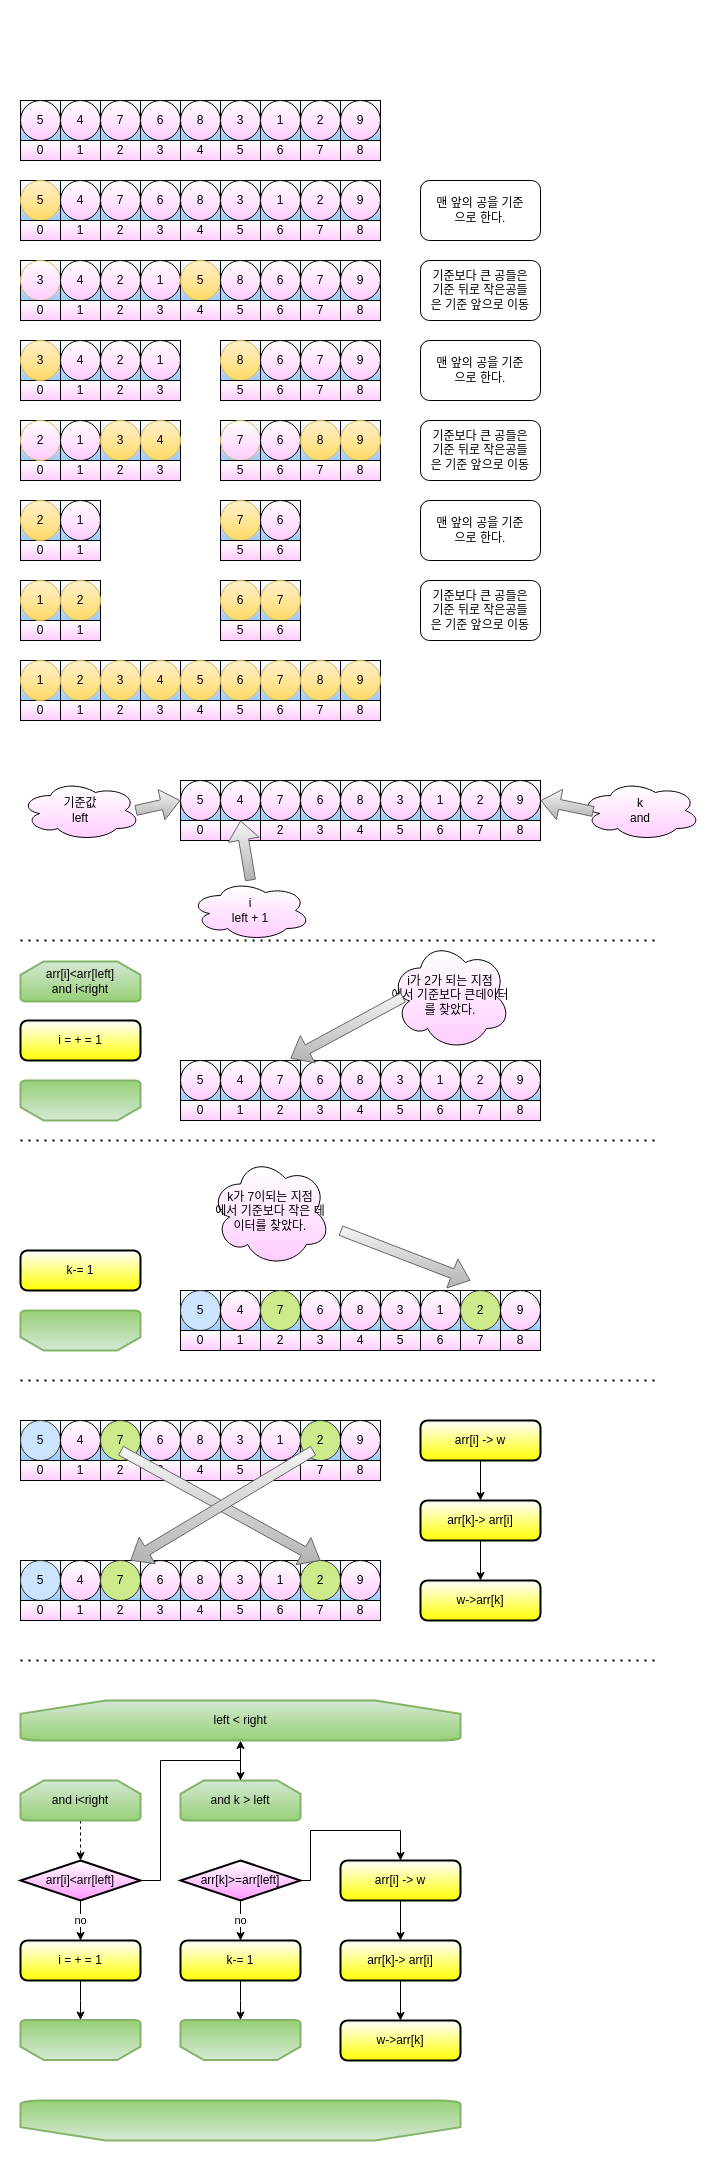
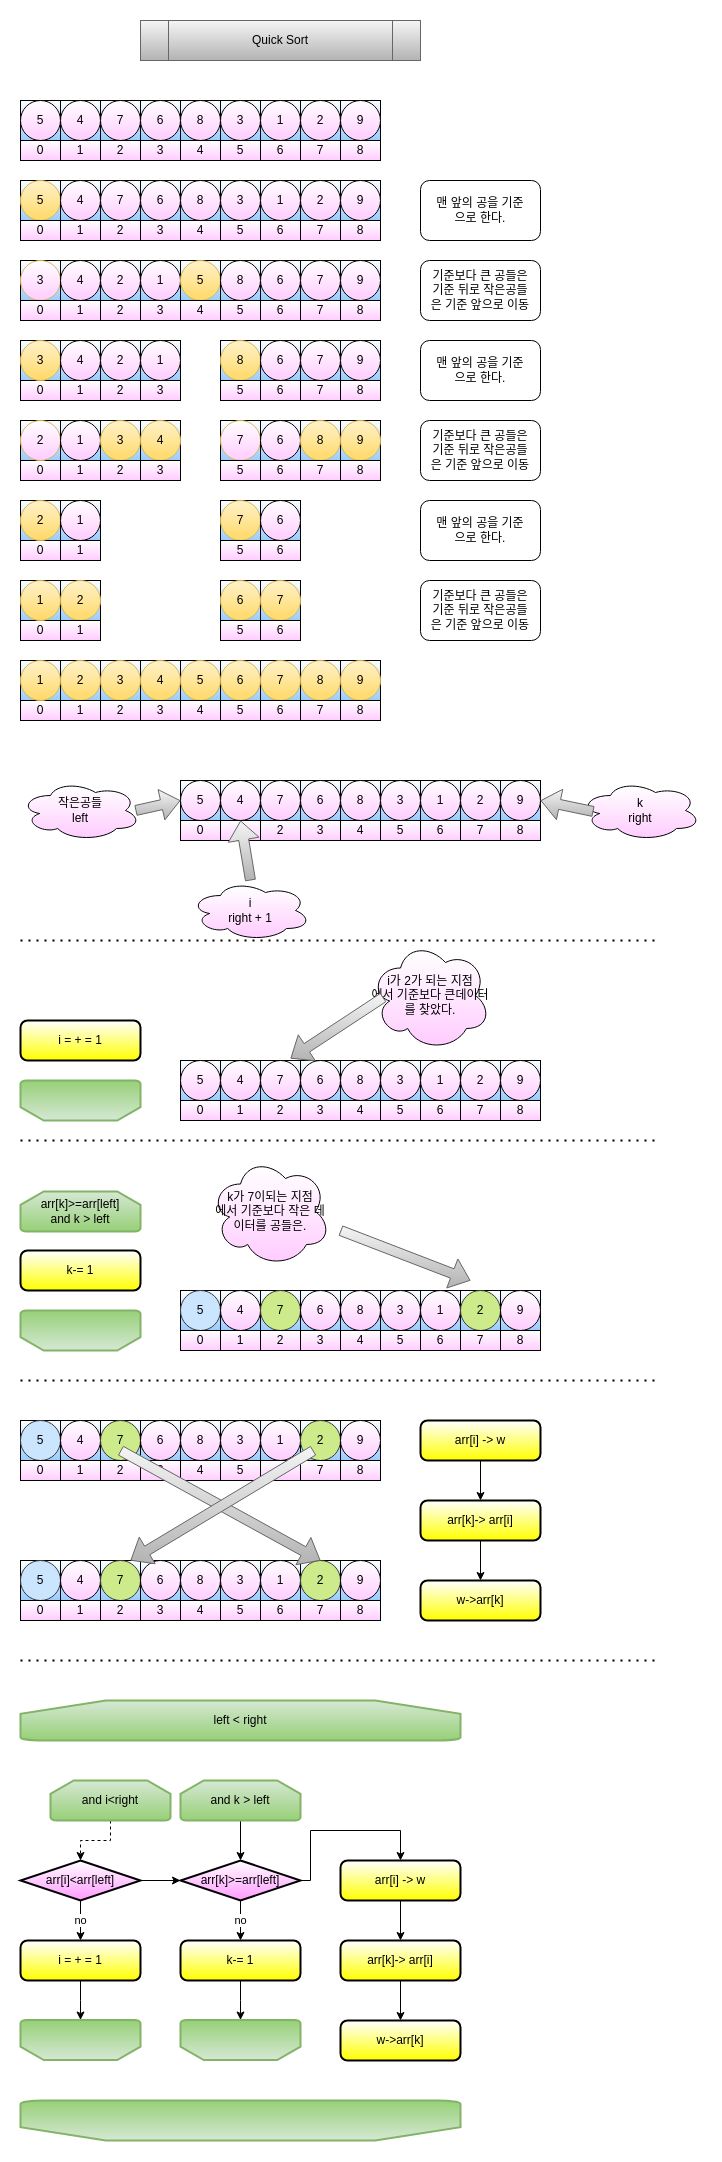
none -> (281, 41)
(81, 811) -> (81, 811)
(641, 811) -> (641, 811)
(251, 911) -> (251, 911)
(81, 982) -> none
(451, 996) -> (431, 996)
none -> (81, 1212)
(271, 1212) -> (271, 1212)
(241, 1753) -> (241, 1837)
(161, 1784) -> (166, 1881)
(81, 1801) -> (111, 1801)
